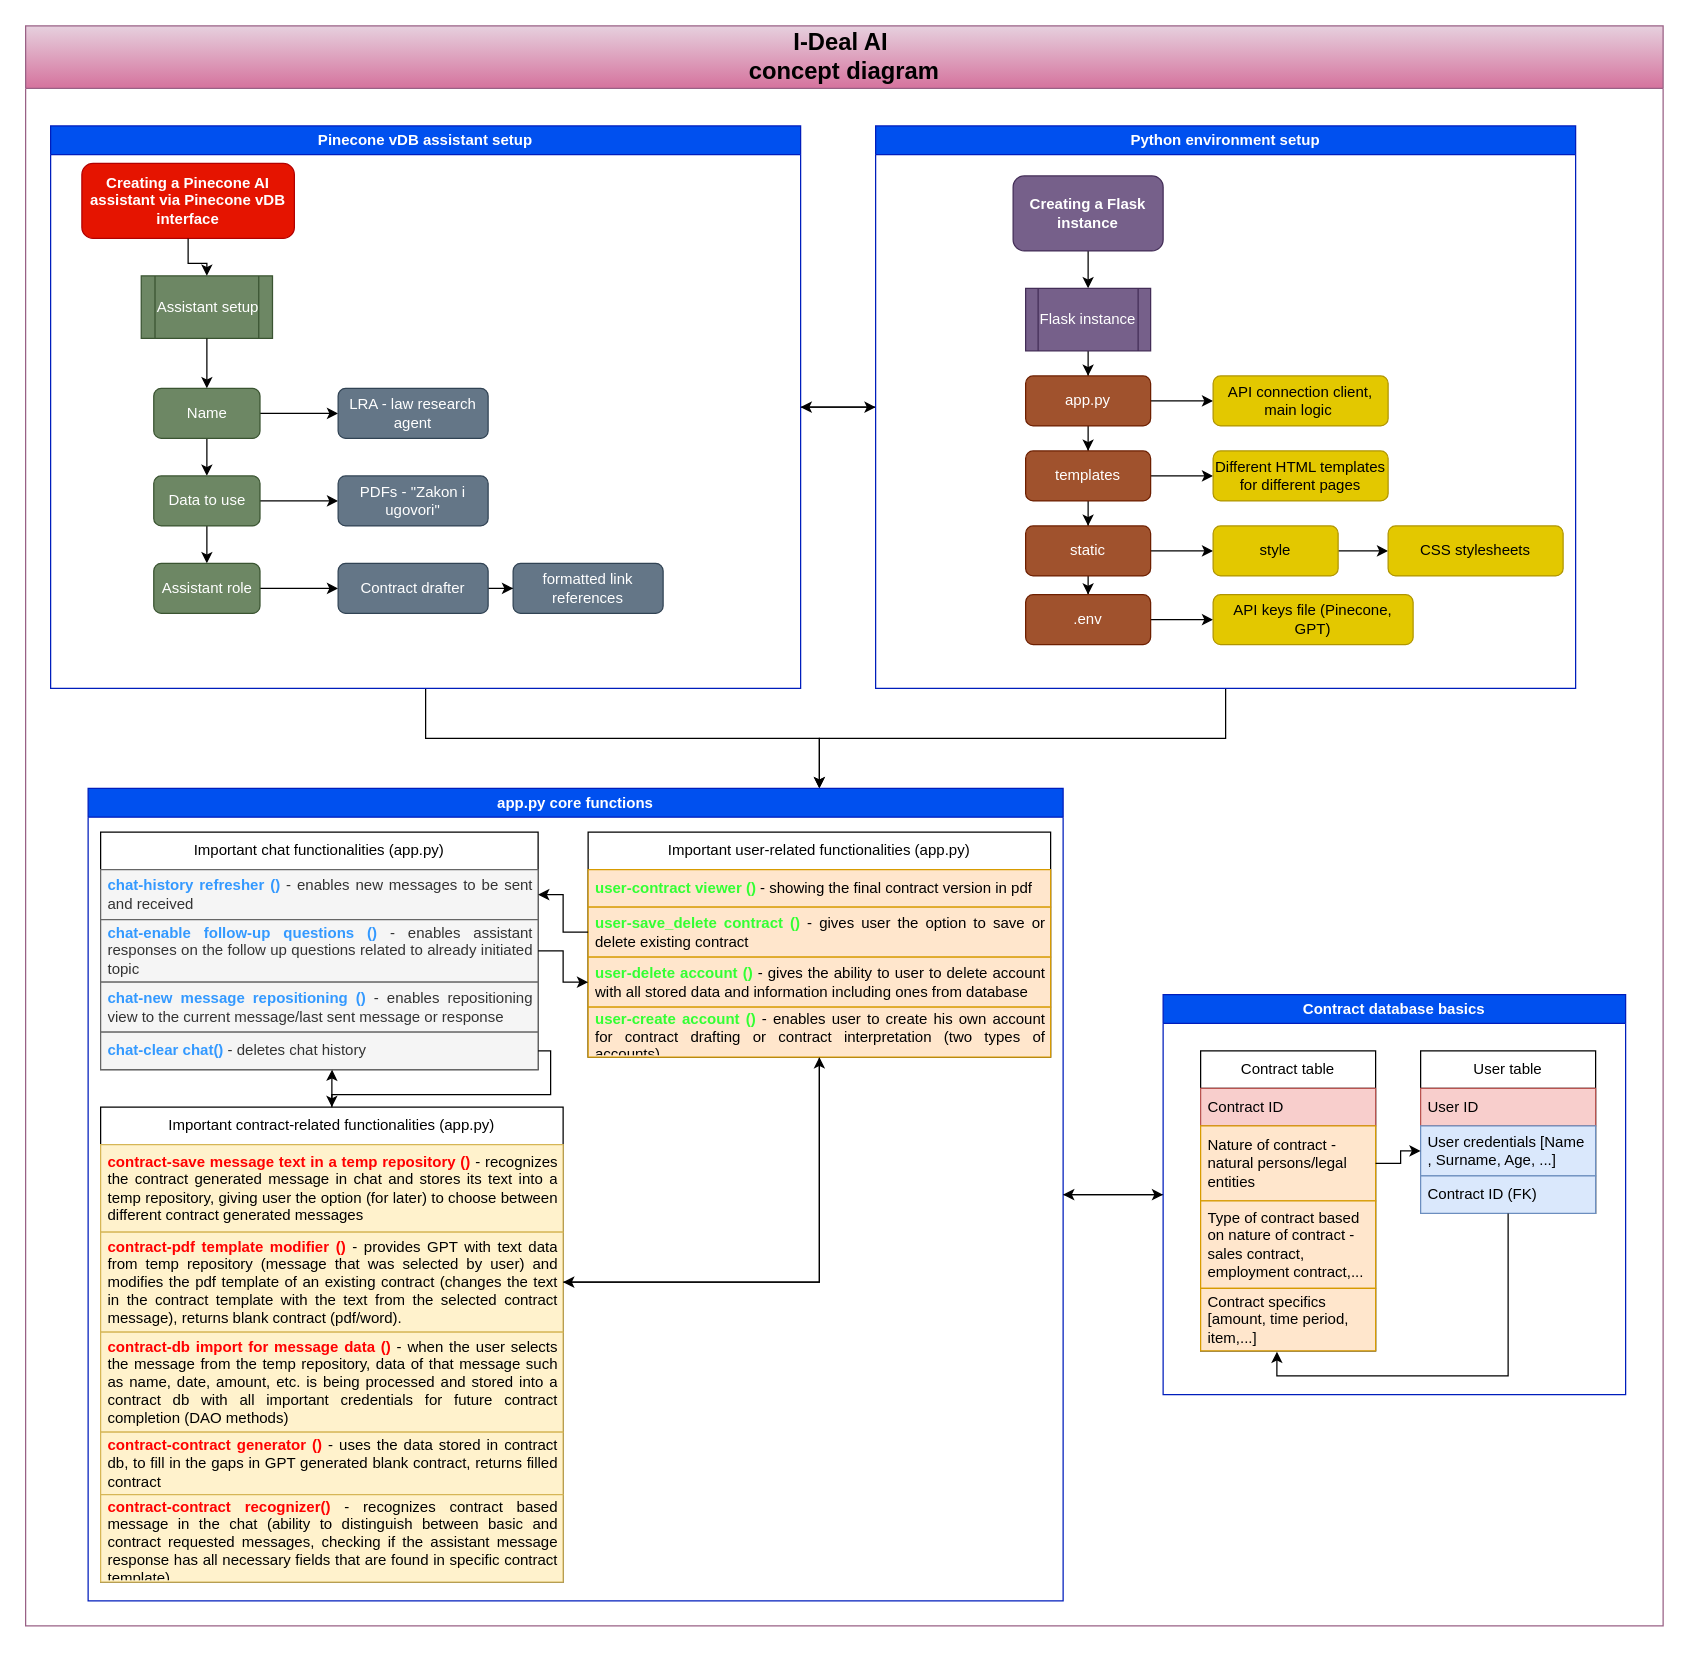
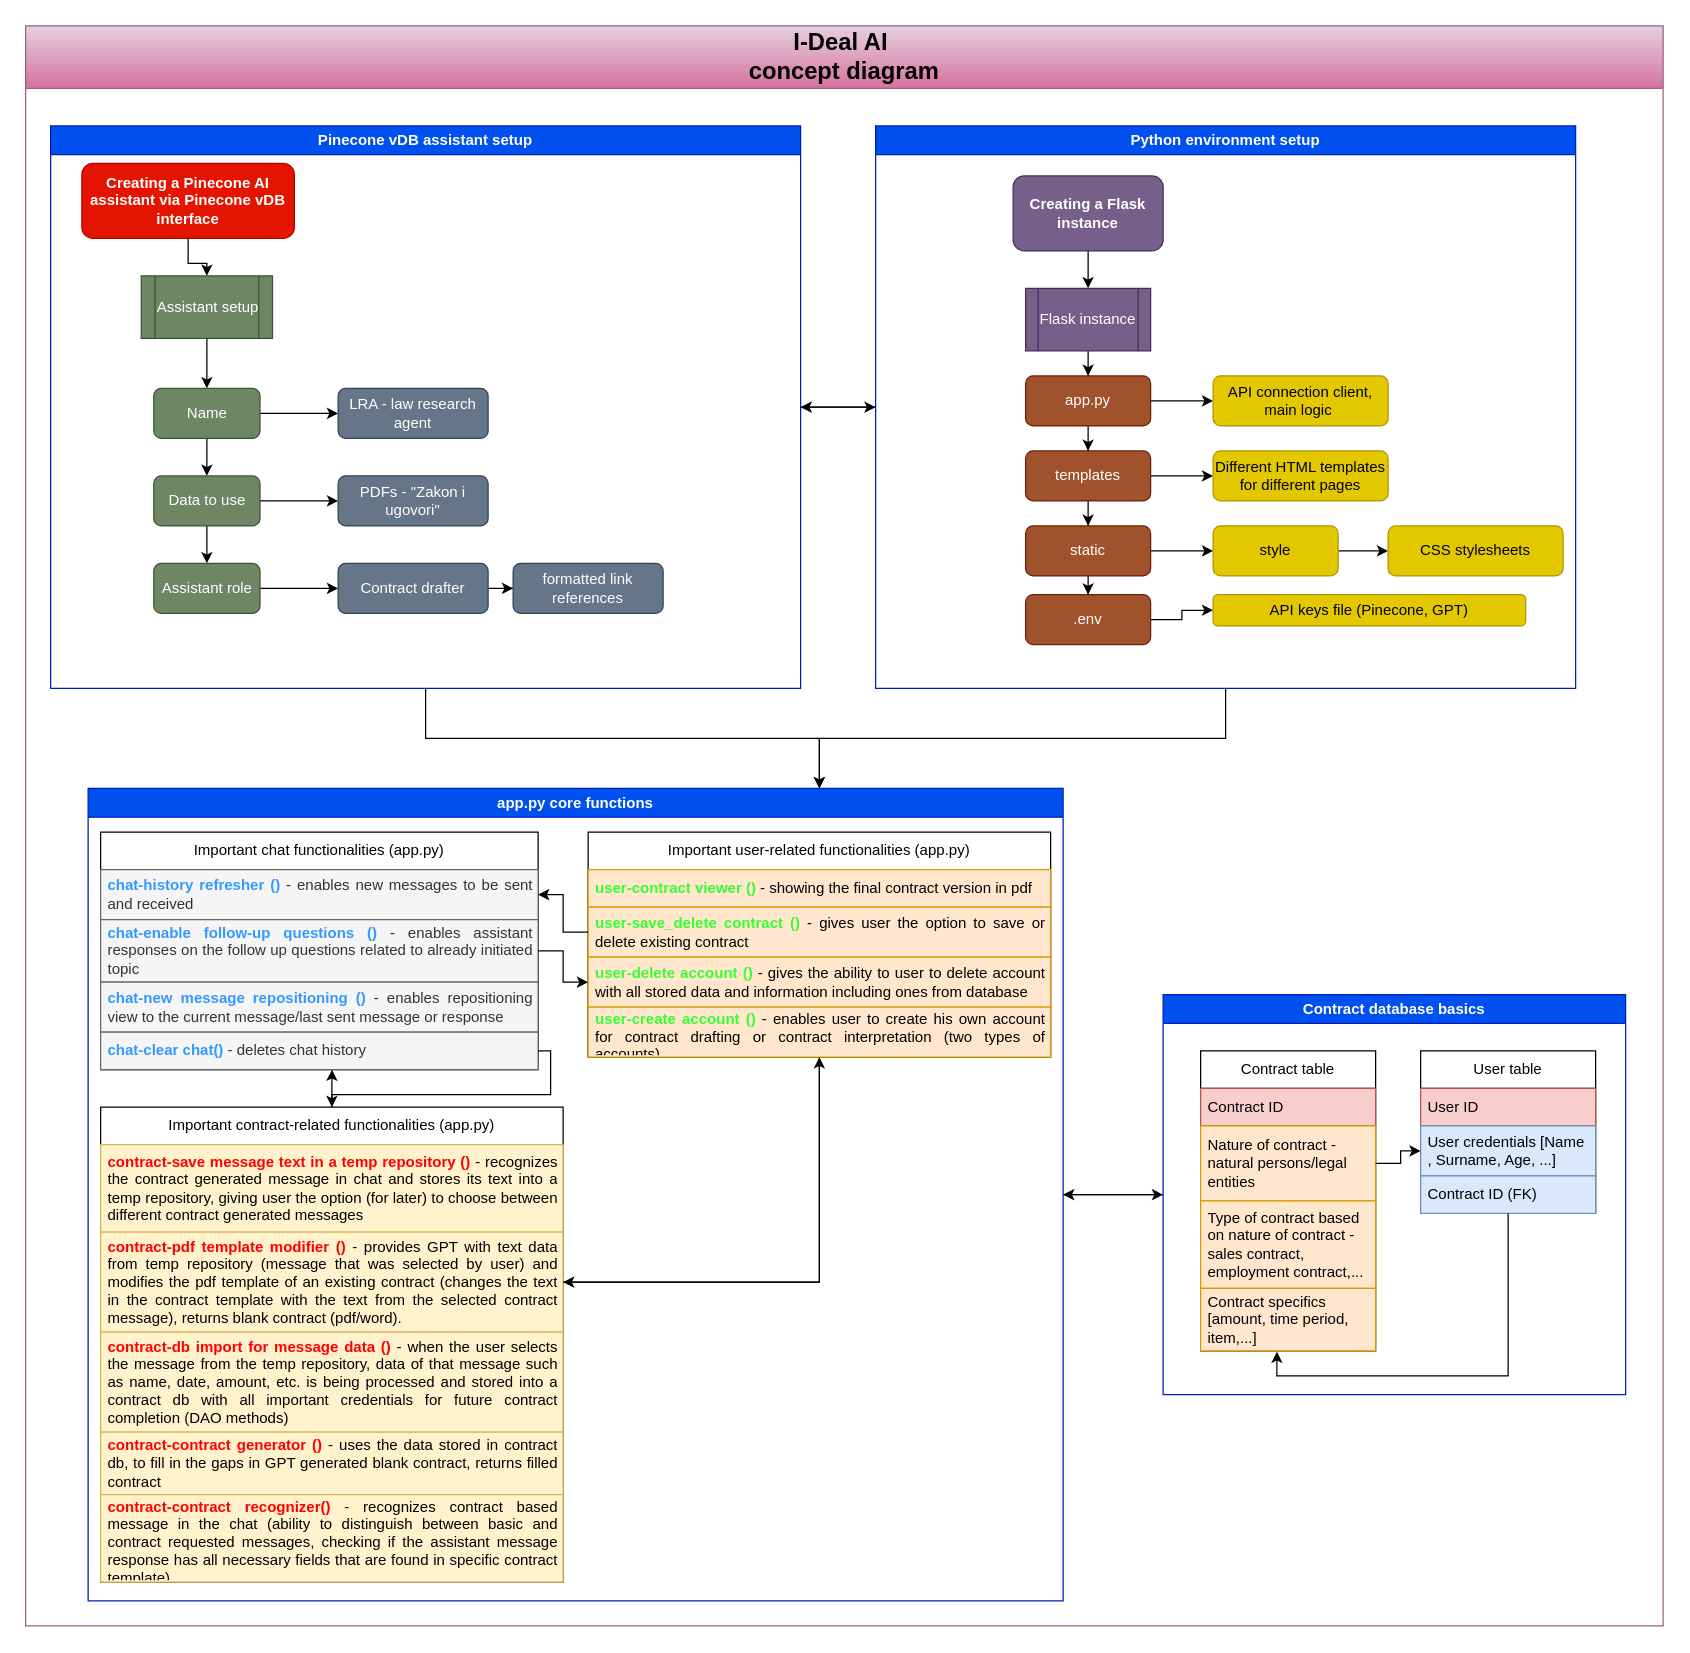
(1313, 619) -> (1369, 610)
